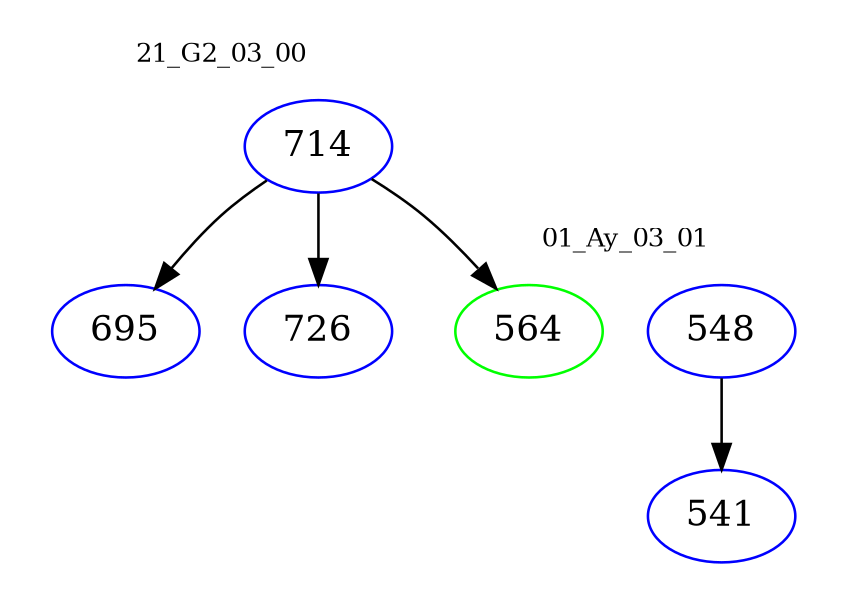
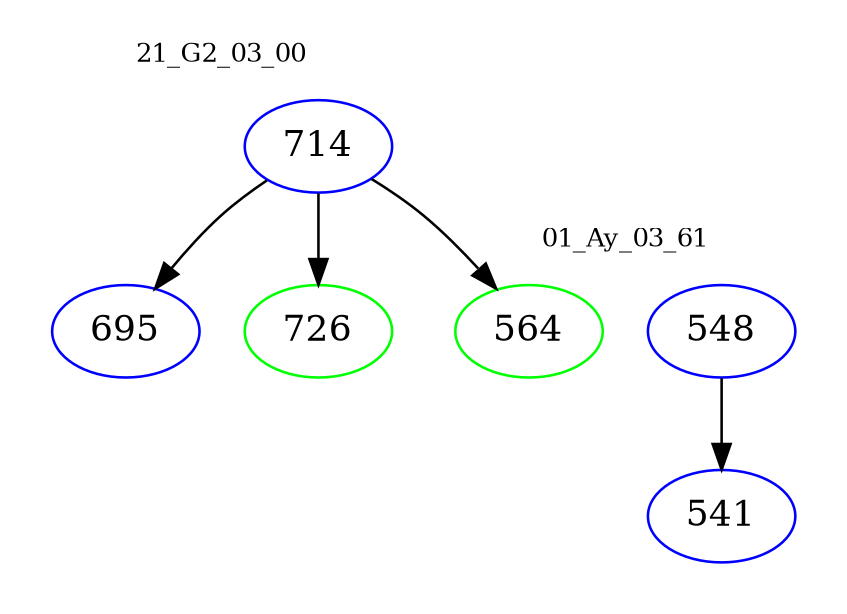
(625, 240) -> (625, 240)
(318, 331) -> (318, 331)
